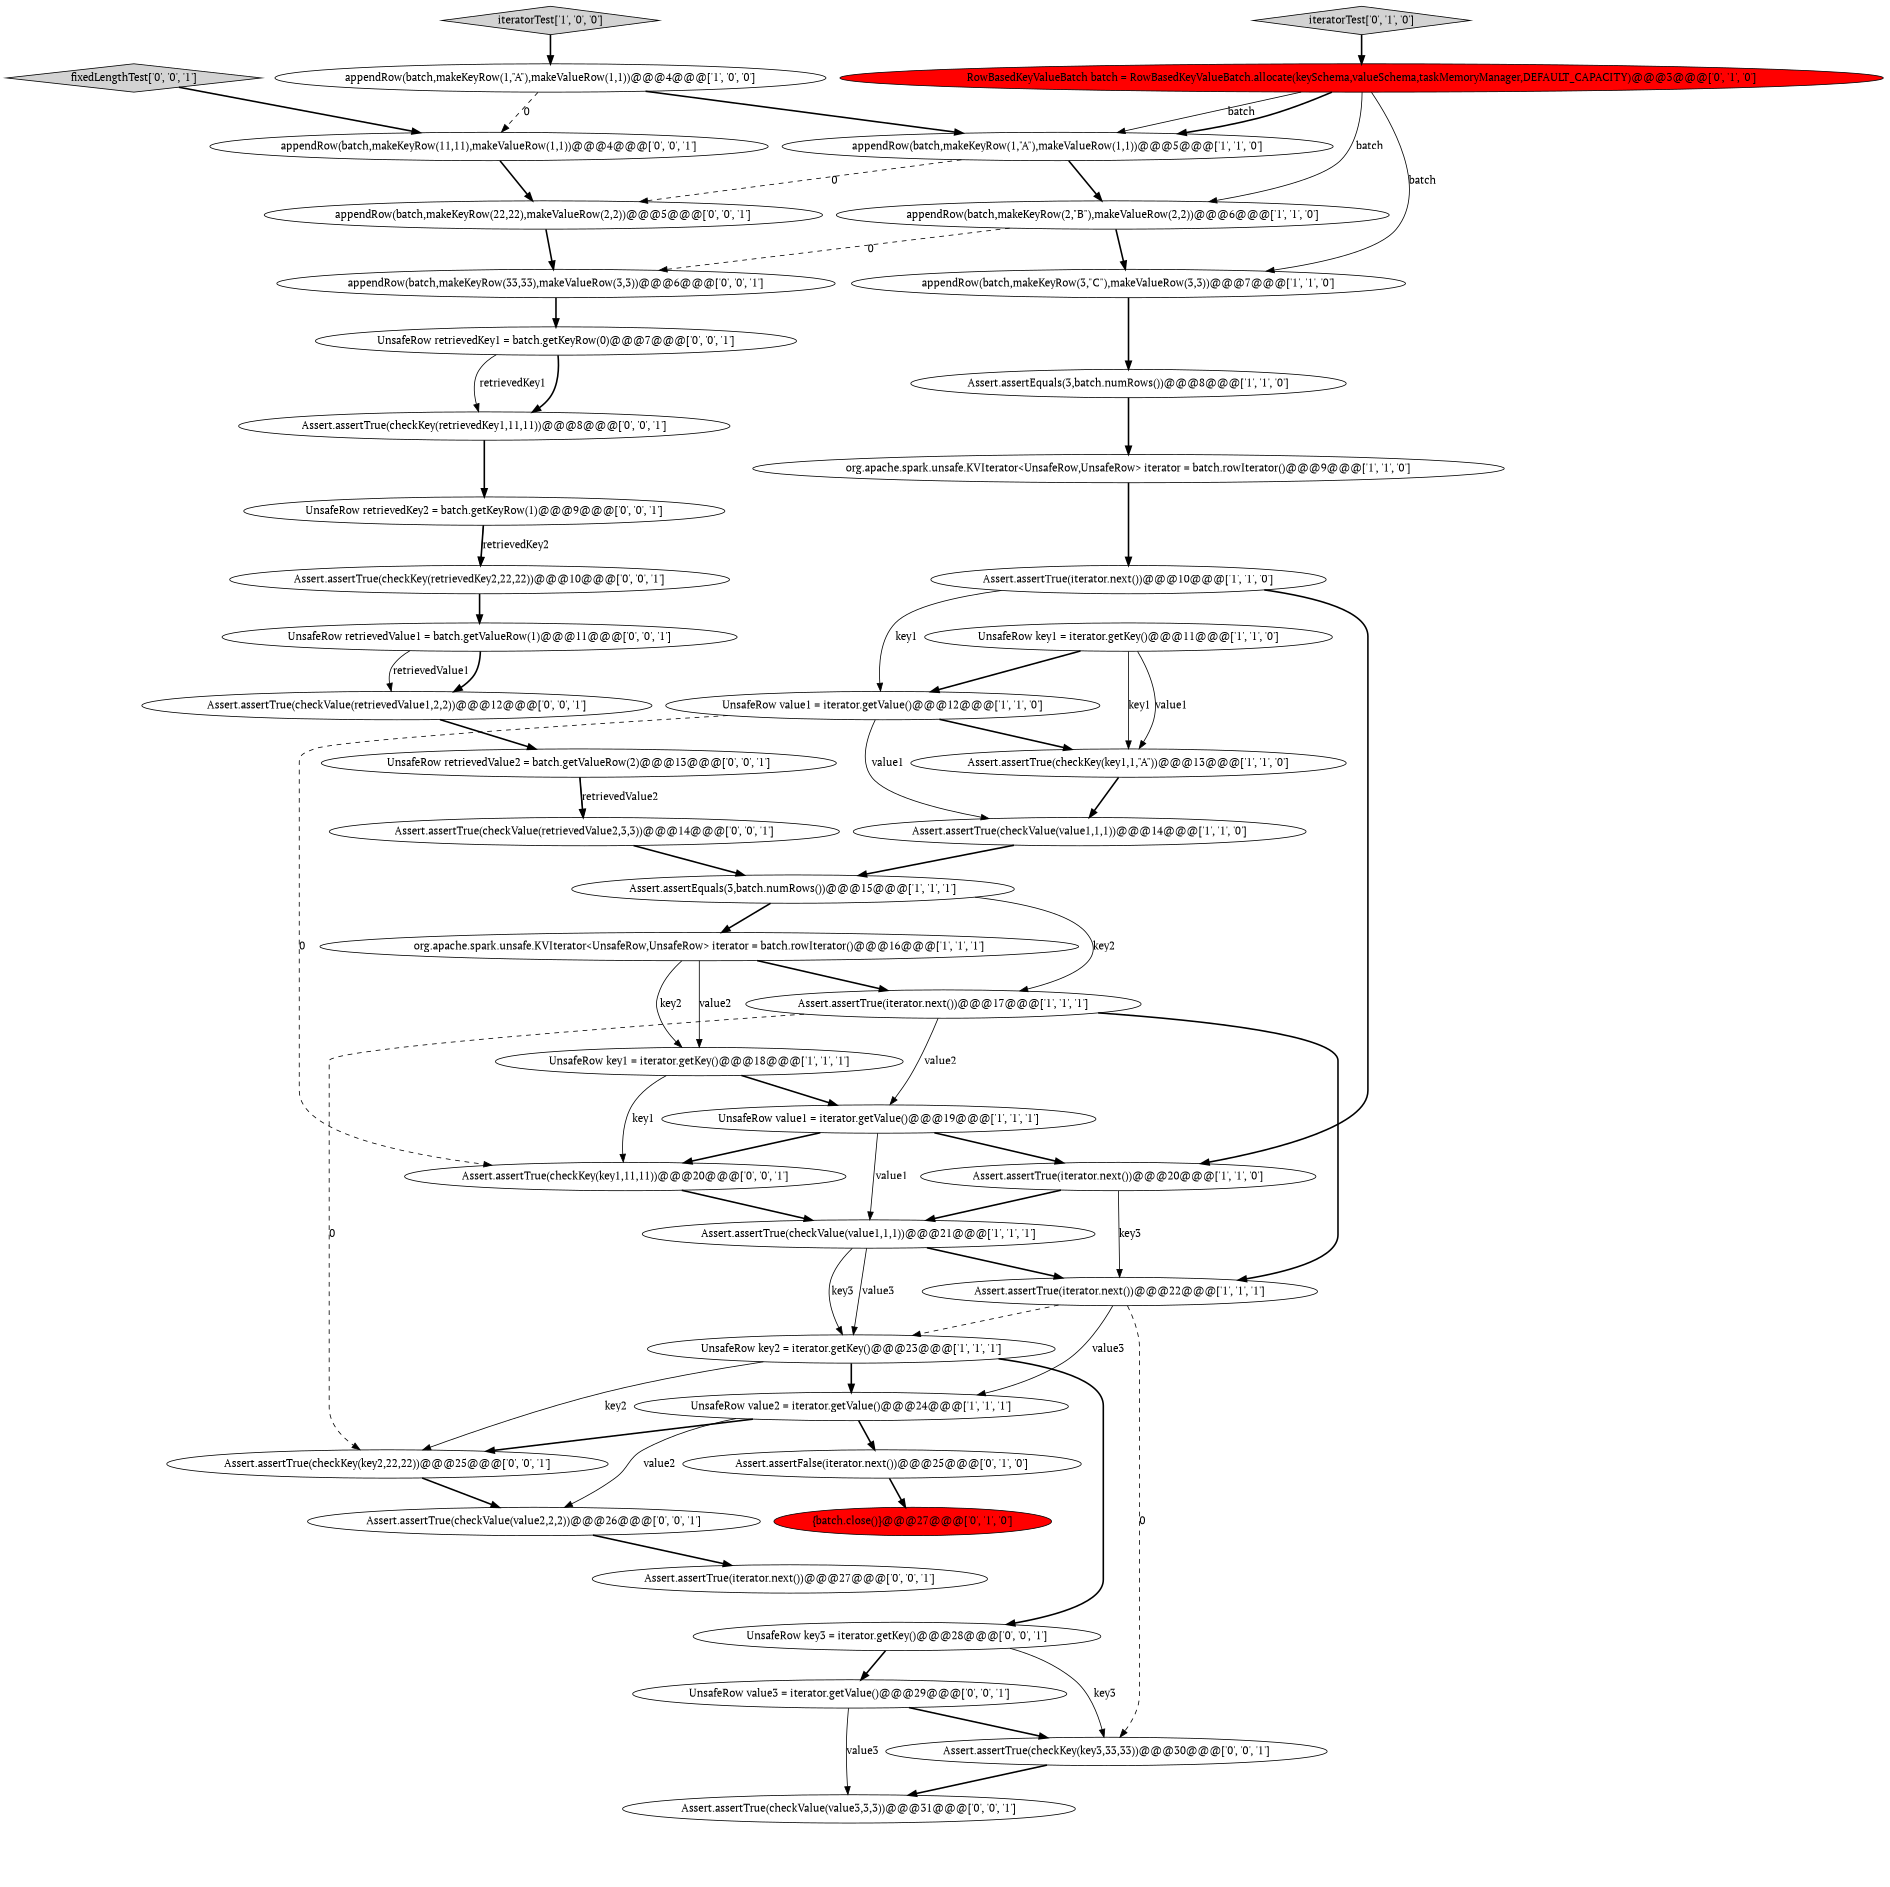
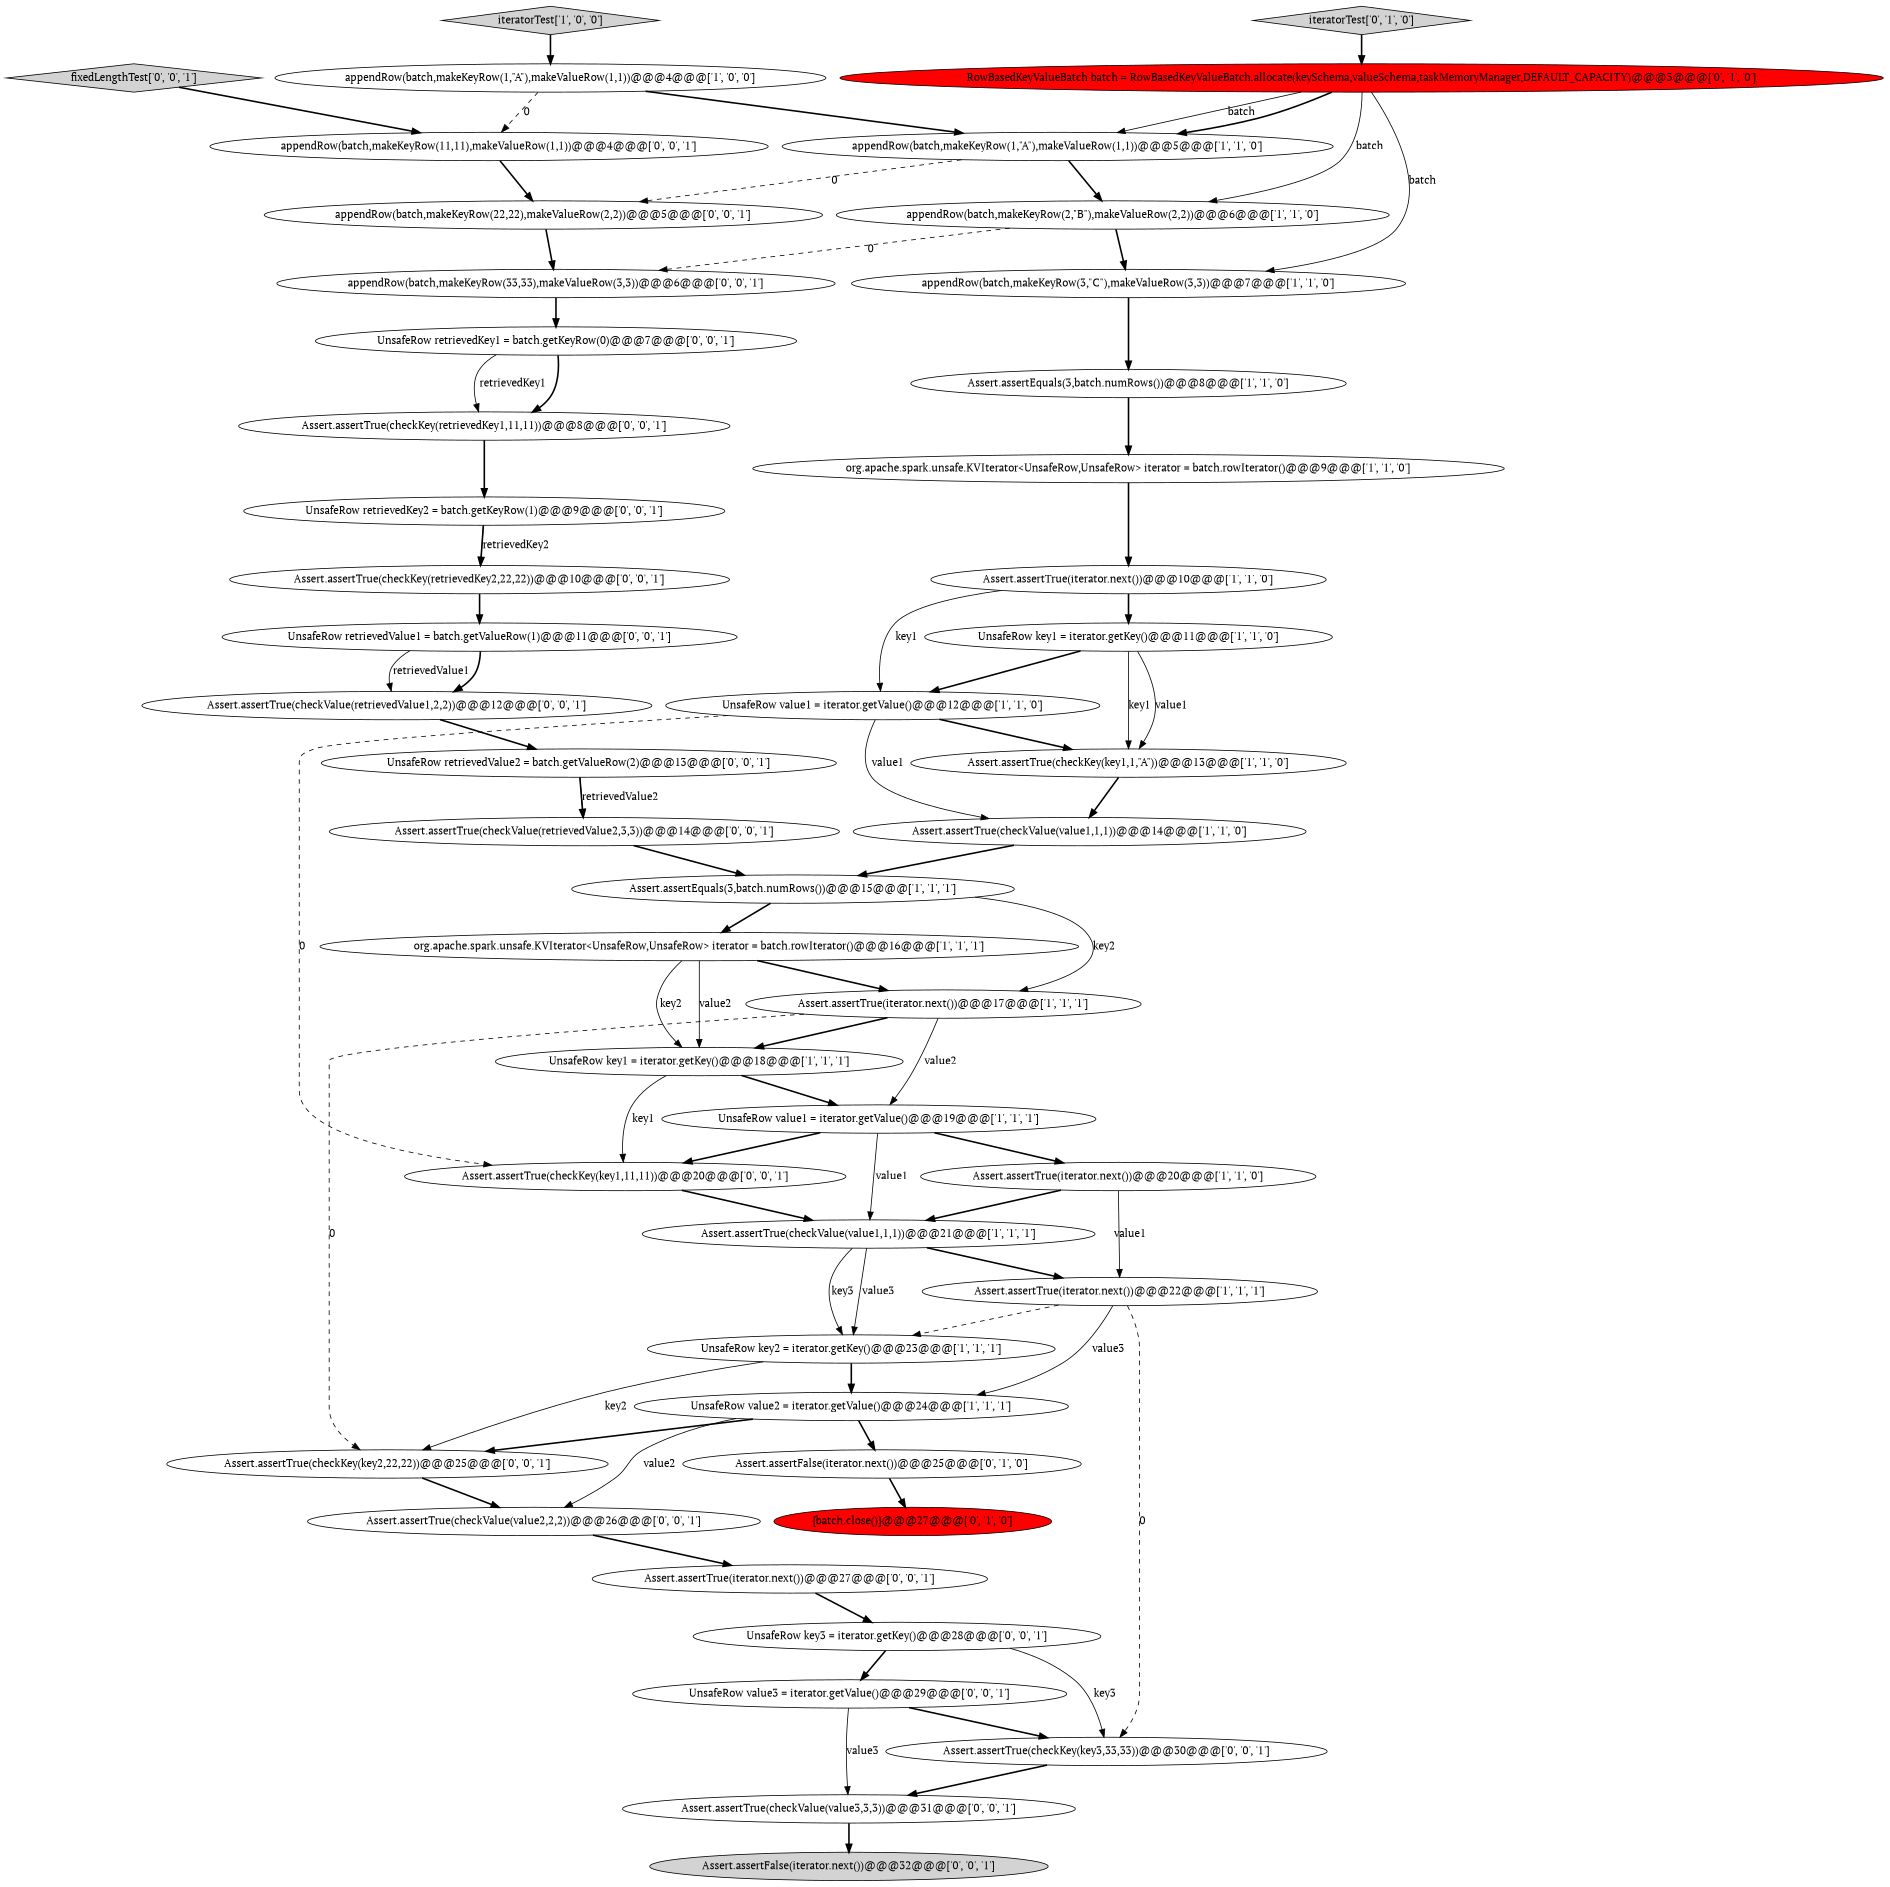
(1368, 894) -> (1128, 604)
(1338, 1077) -> (825, 1032)
(1130, 1234) -> (1130, 1234)
(1103, 1484) -> (840, 1606)
none -> (849, 1866)
